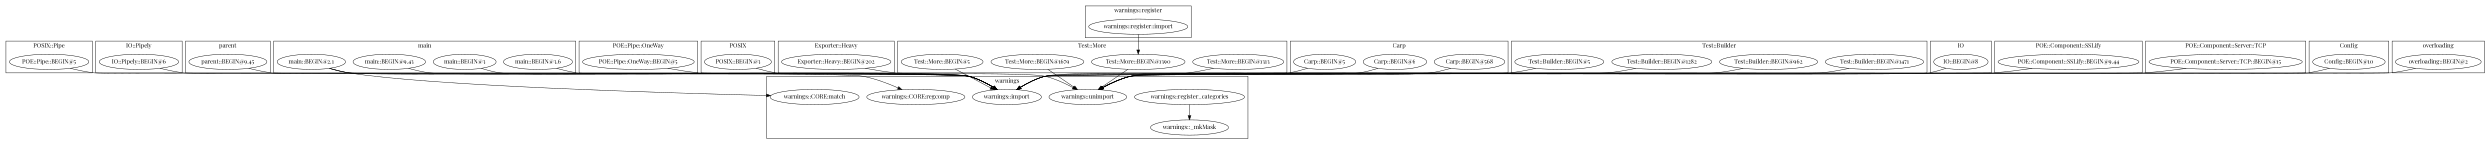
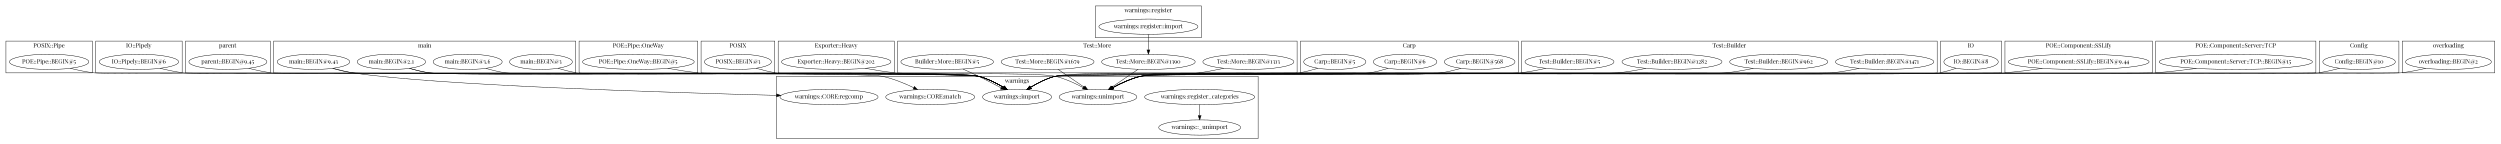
(942, 62) -> (947, 62)
(614, 74) -> (554, 88)
(1190, 128) -> (1200, 128)
